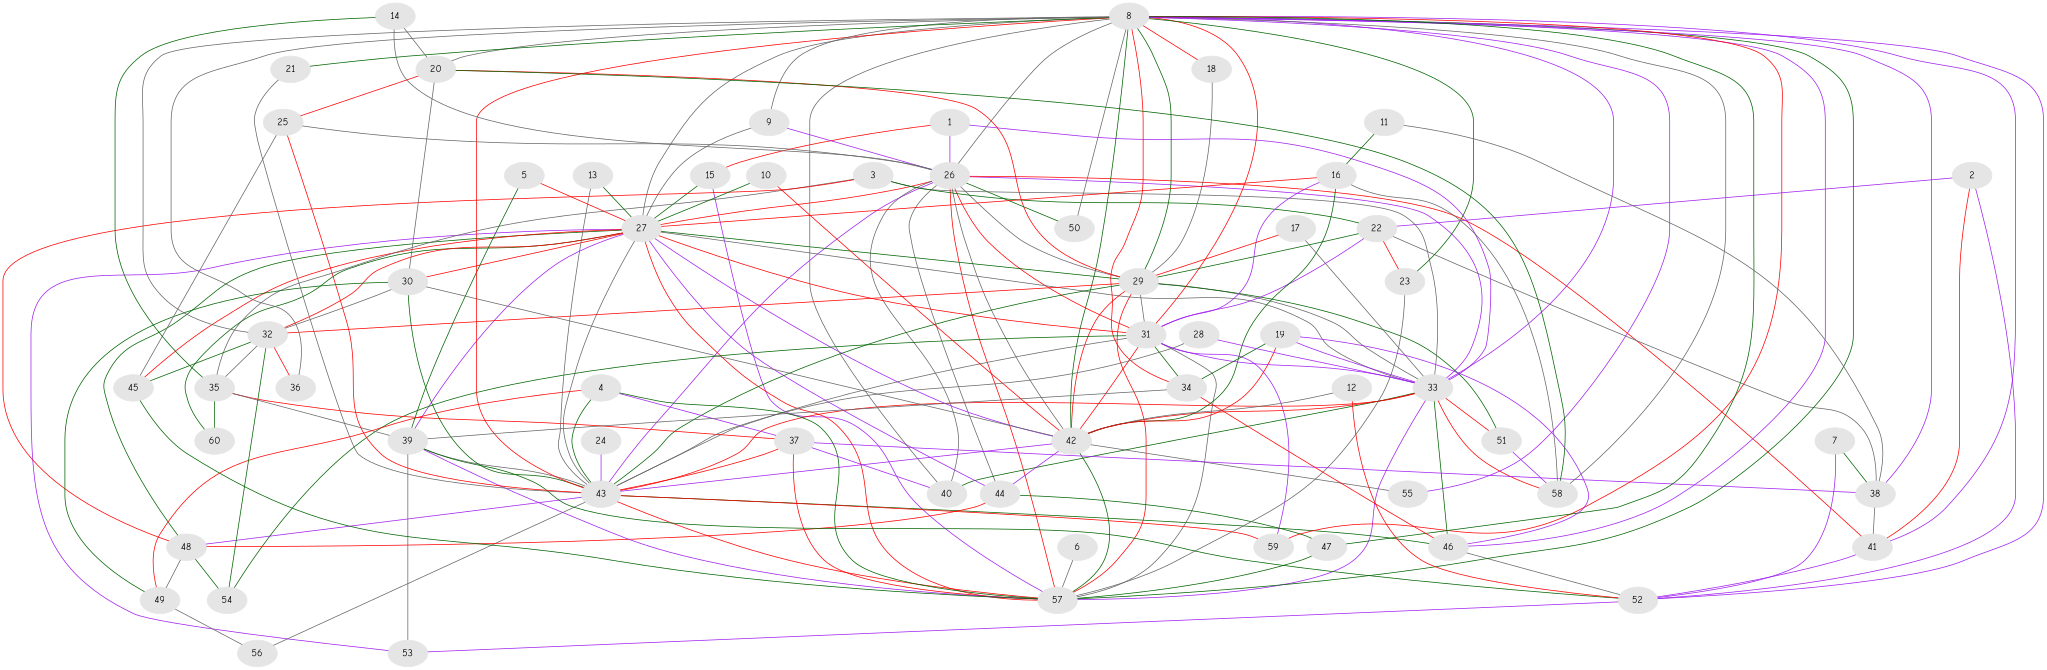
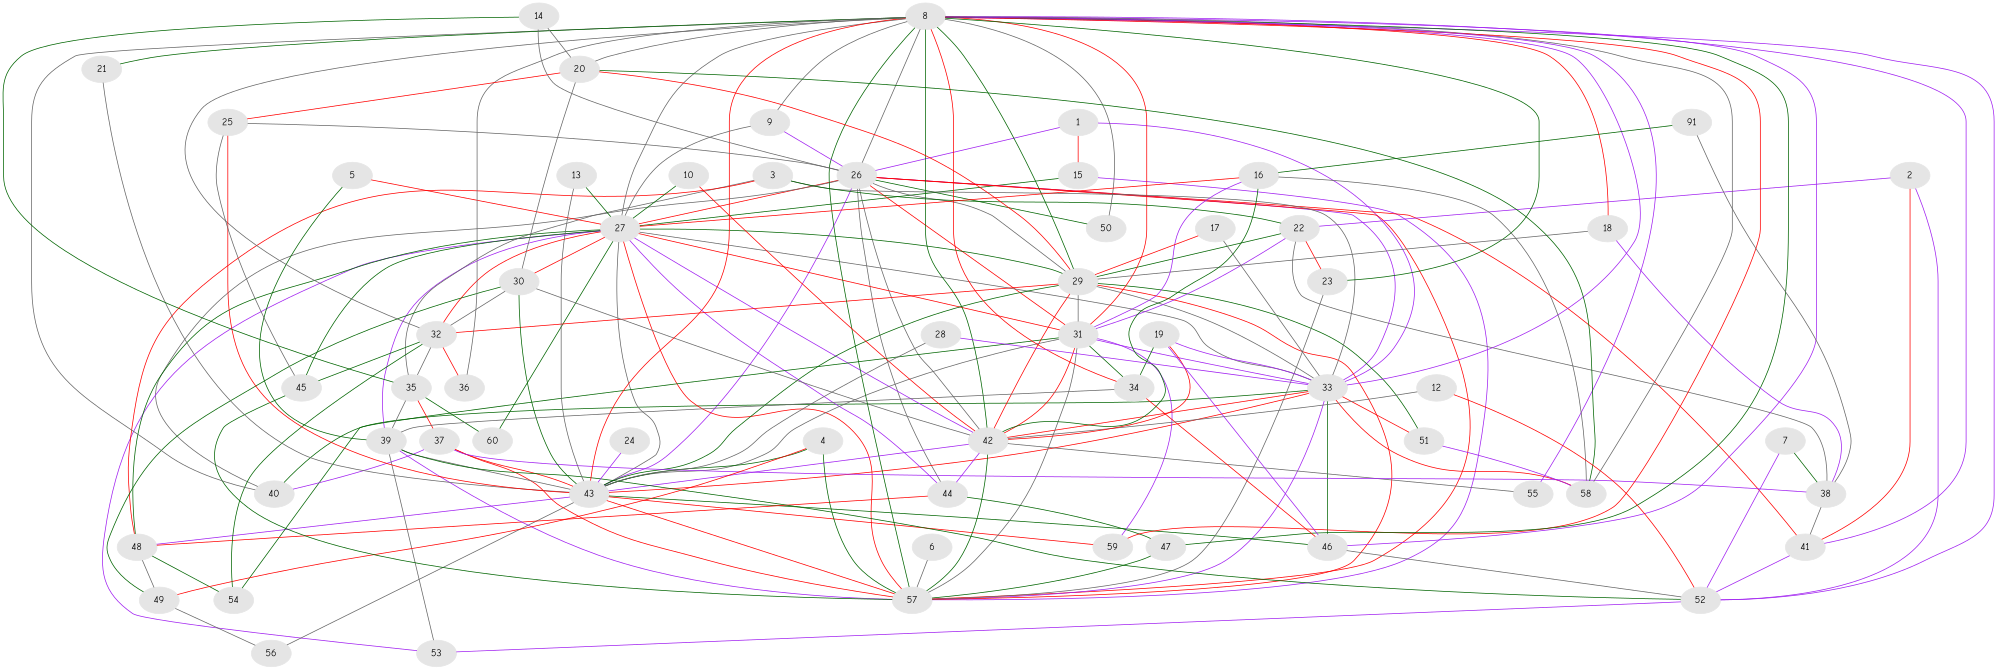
(1774, 41) -> (1736, 368)
(1384, 122) -> (1692, 122)
(343, 265) -> (408, 259)
(694, 413) -> none
